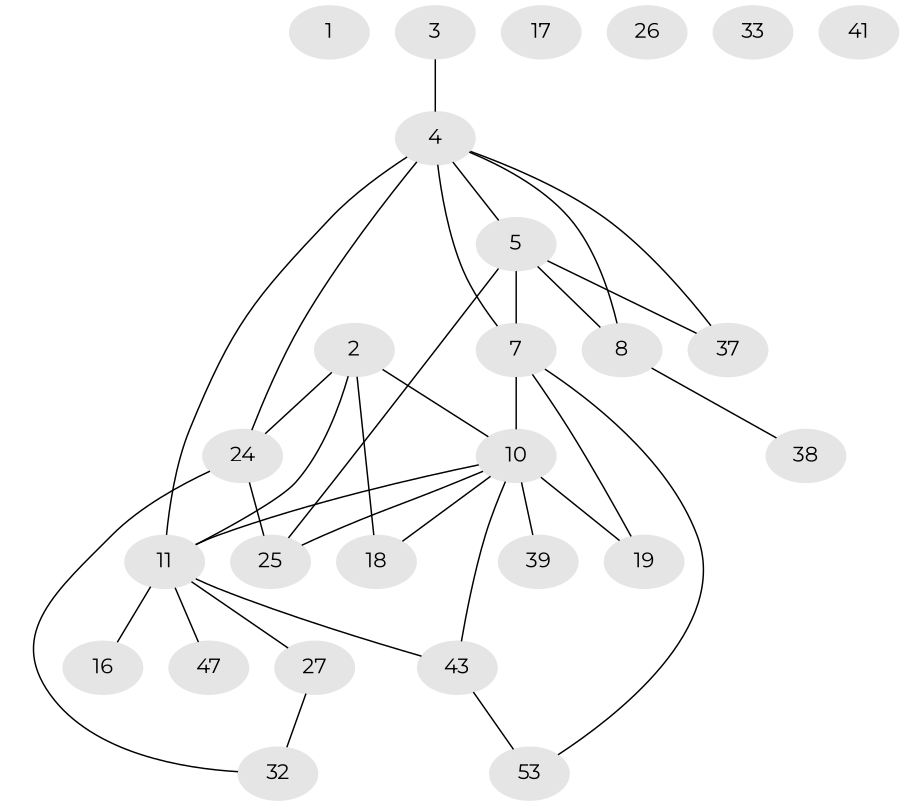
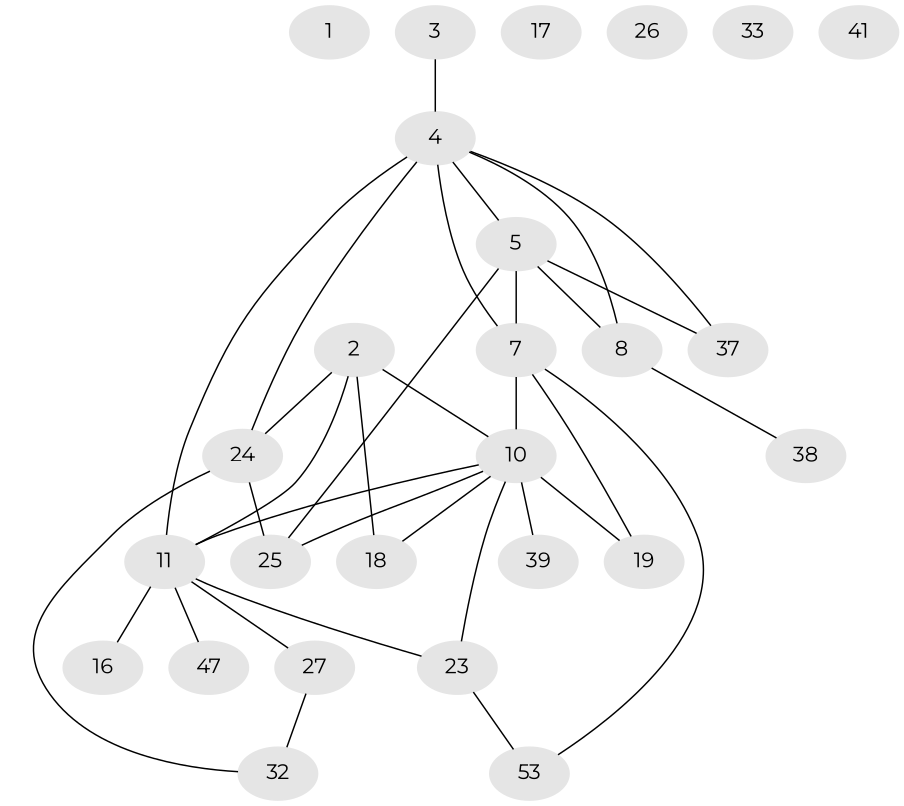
(457, 668) -> (457, 668)
